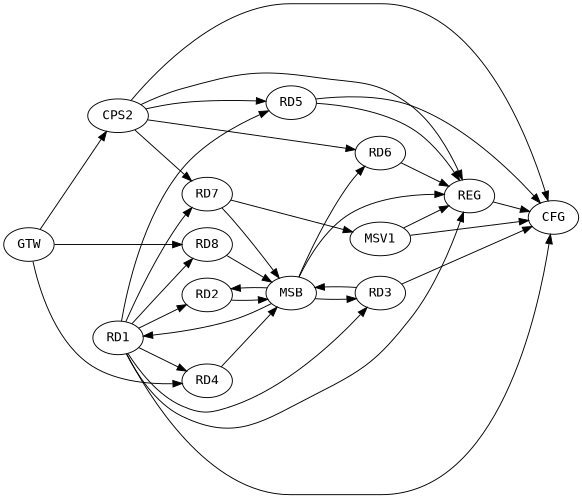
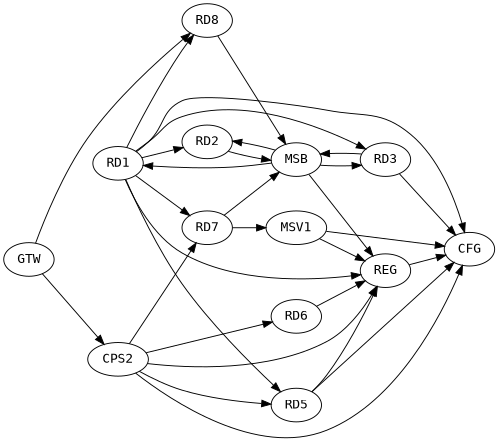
(328, 218) -> none
(207, 381) -> none
